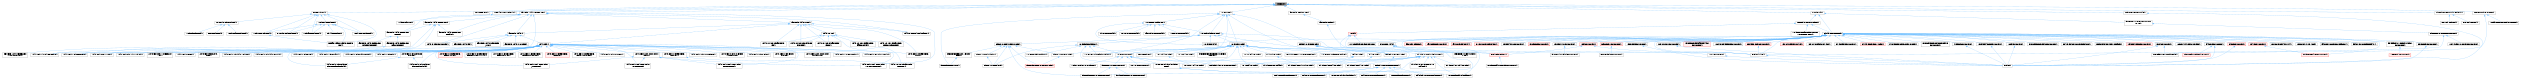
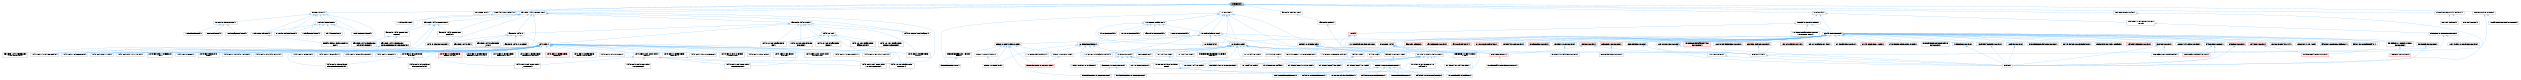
(398, 44) -> (395, 44)
